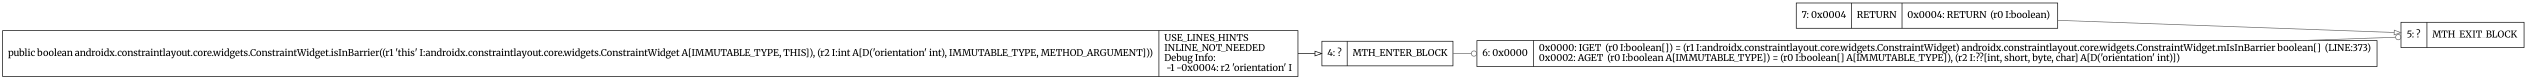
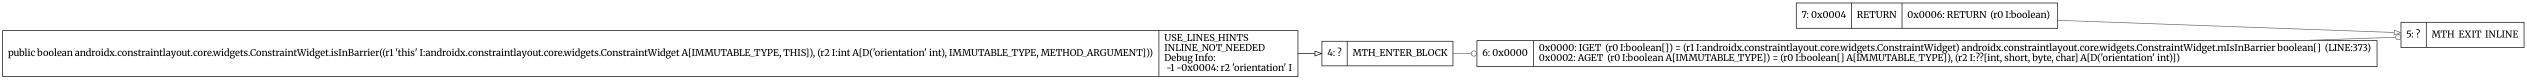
(1980, 15) -> (1980, 15)
(2475, 35) -> (2475, 35)
